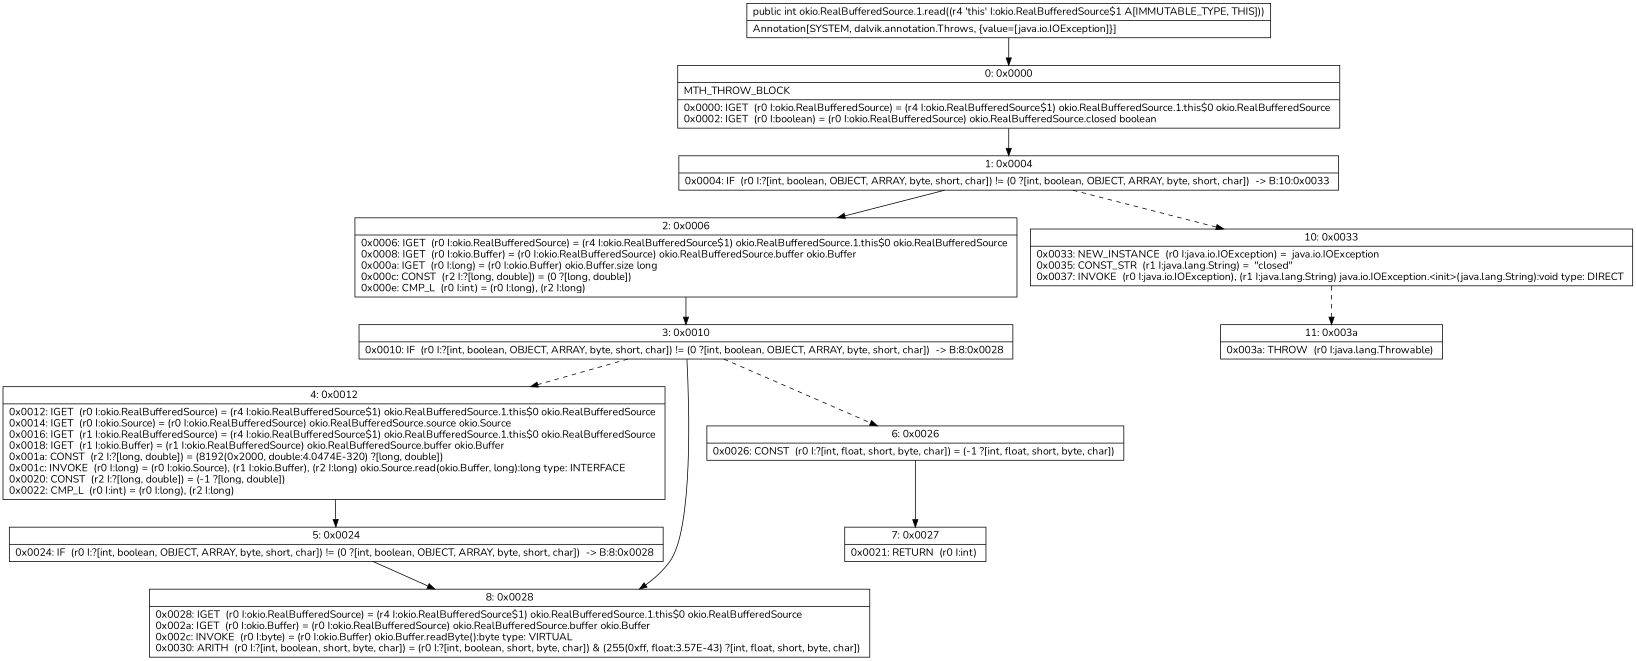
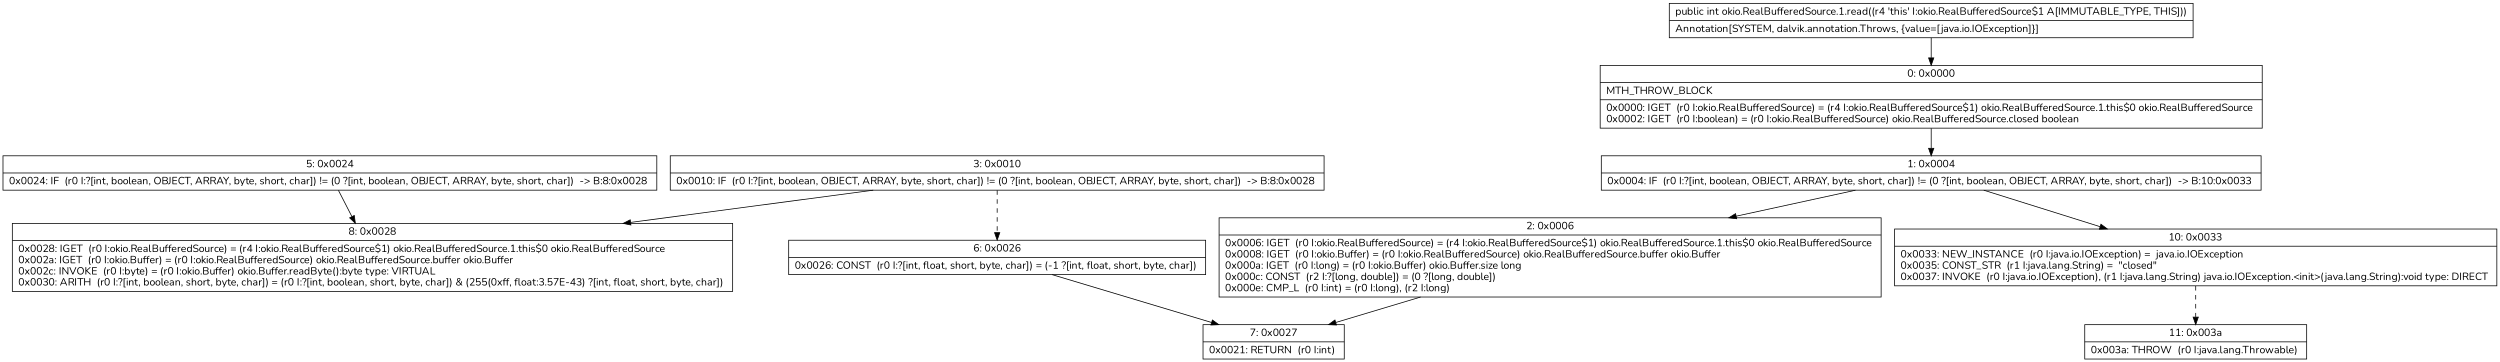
(1145, 209) -> (2042, 208)
(686, 307) -> (1378, 310)
(334, 443) -> none
